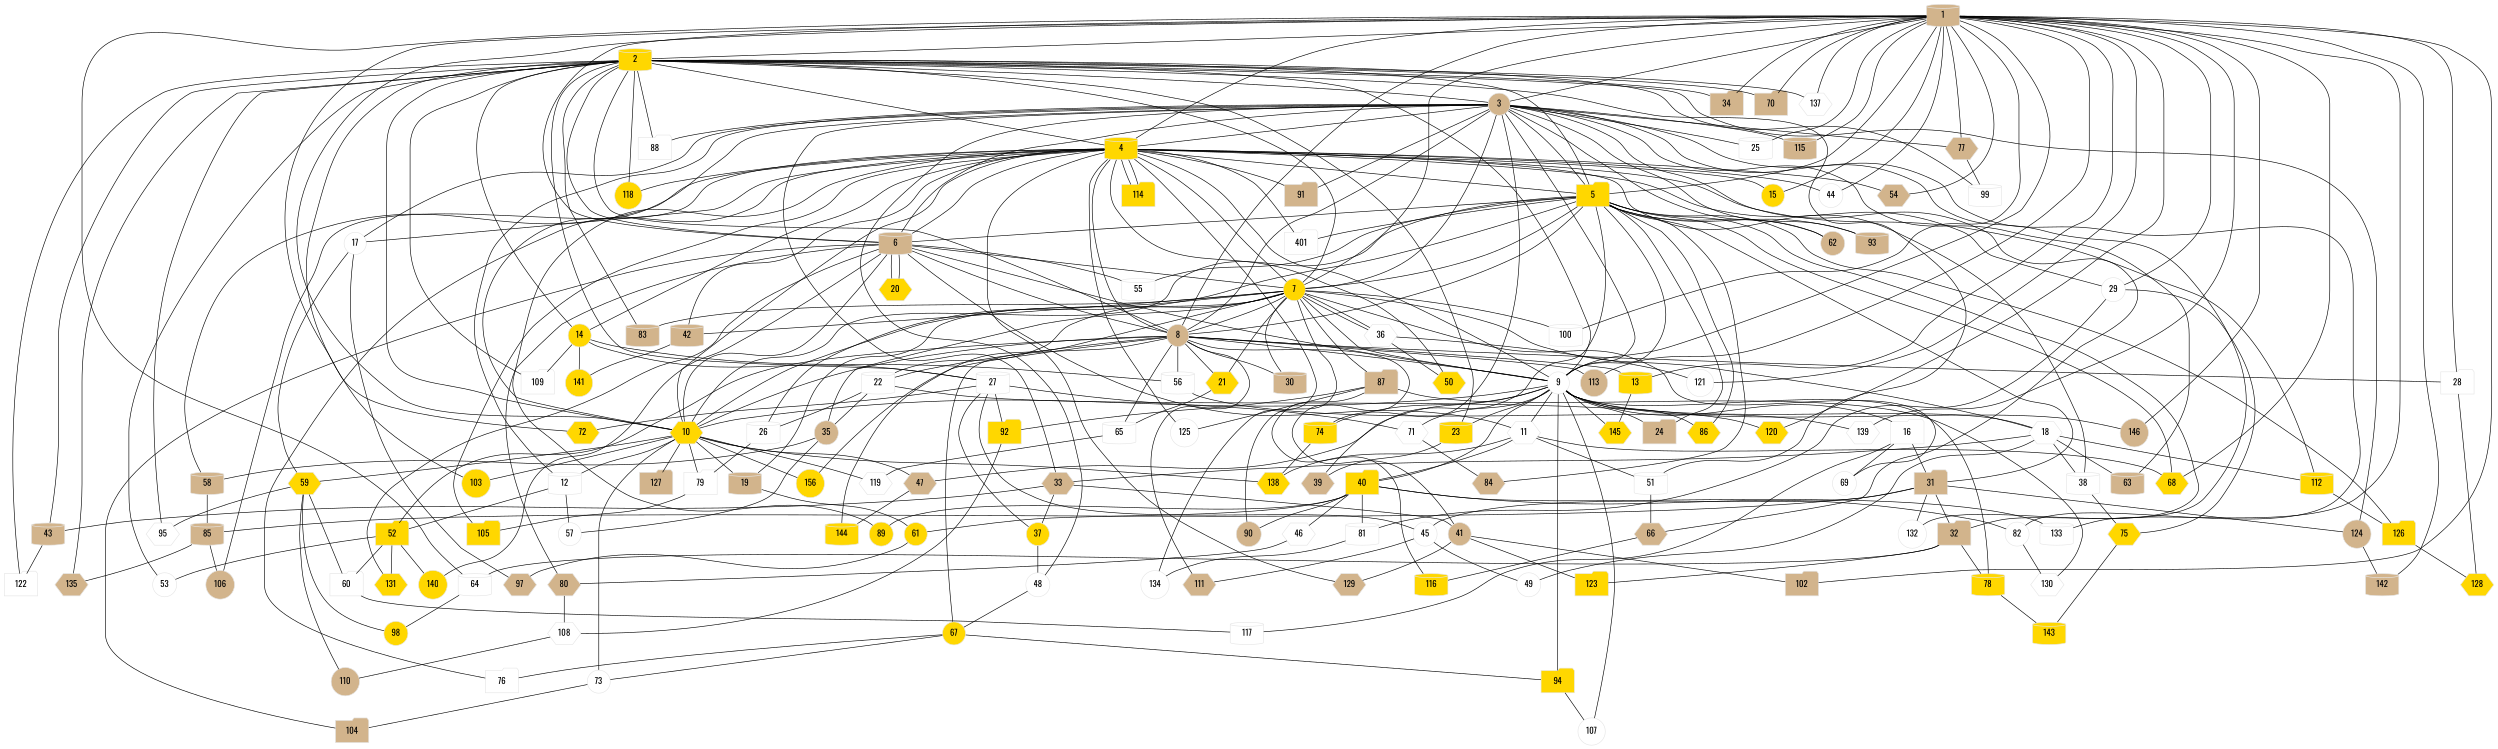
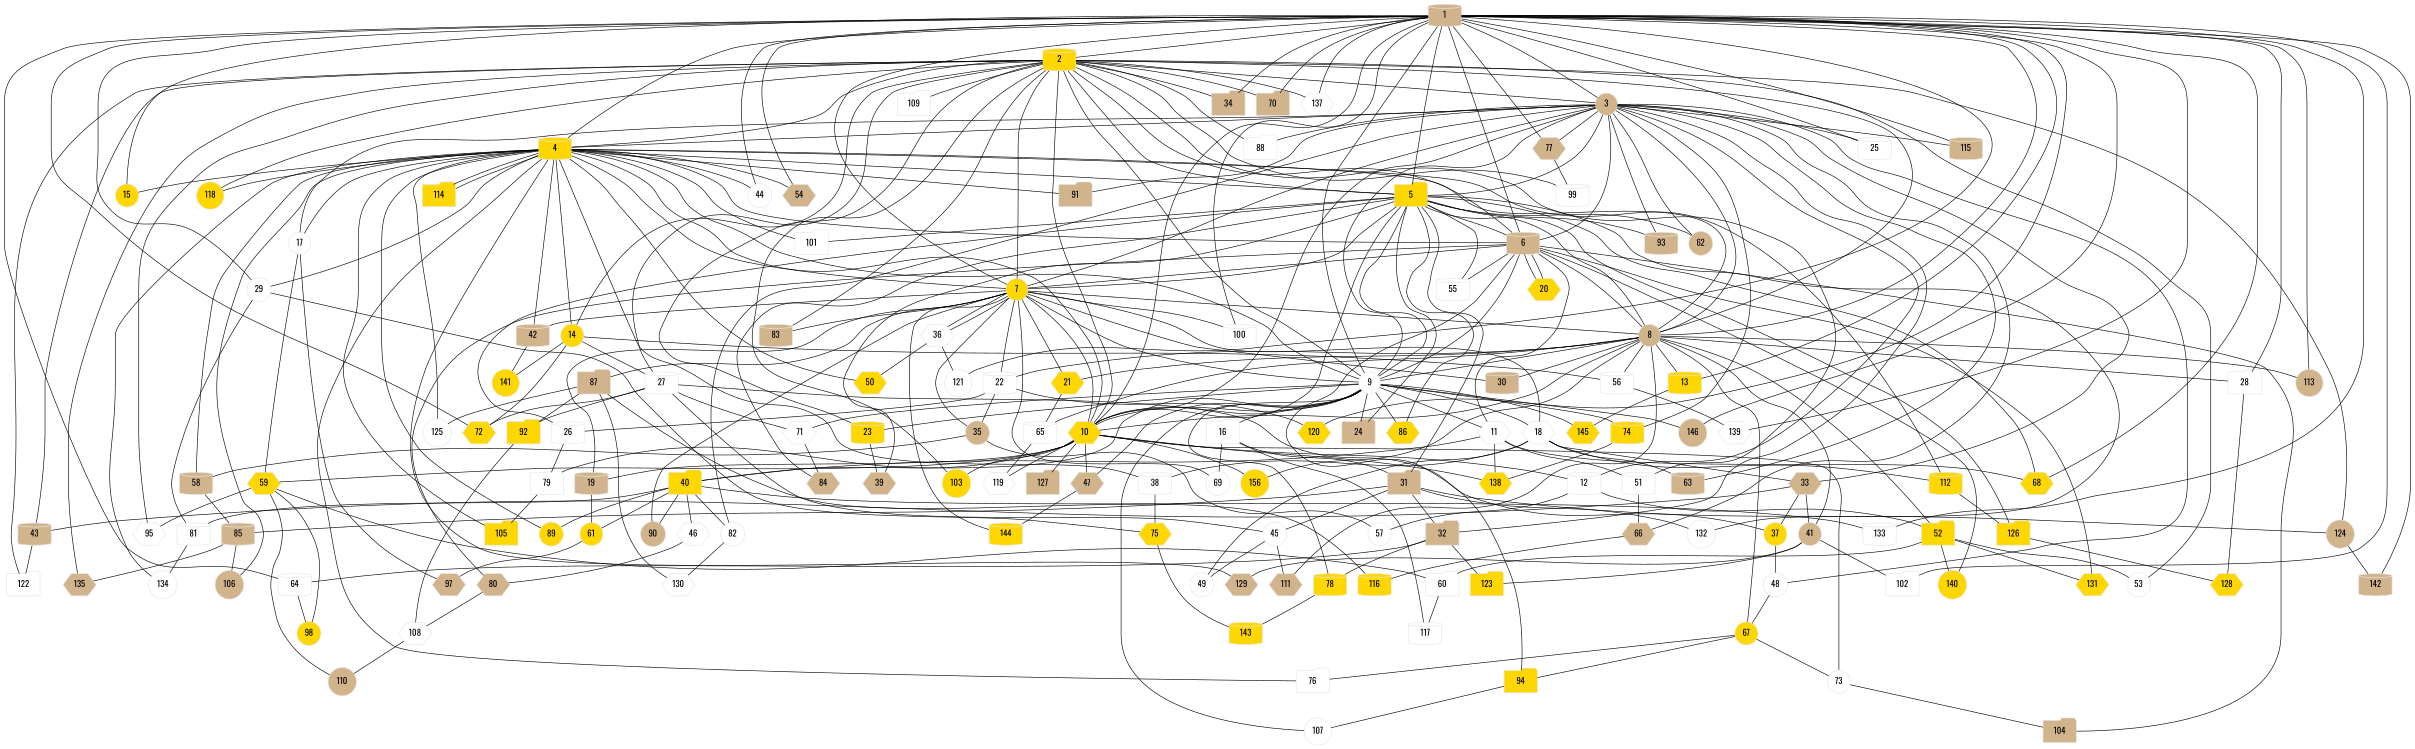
(1301, 243) -> (812, 243)
(560, 358) -> (532, 389)
(1802, 585) -> (1902, 585)
